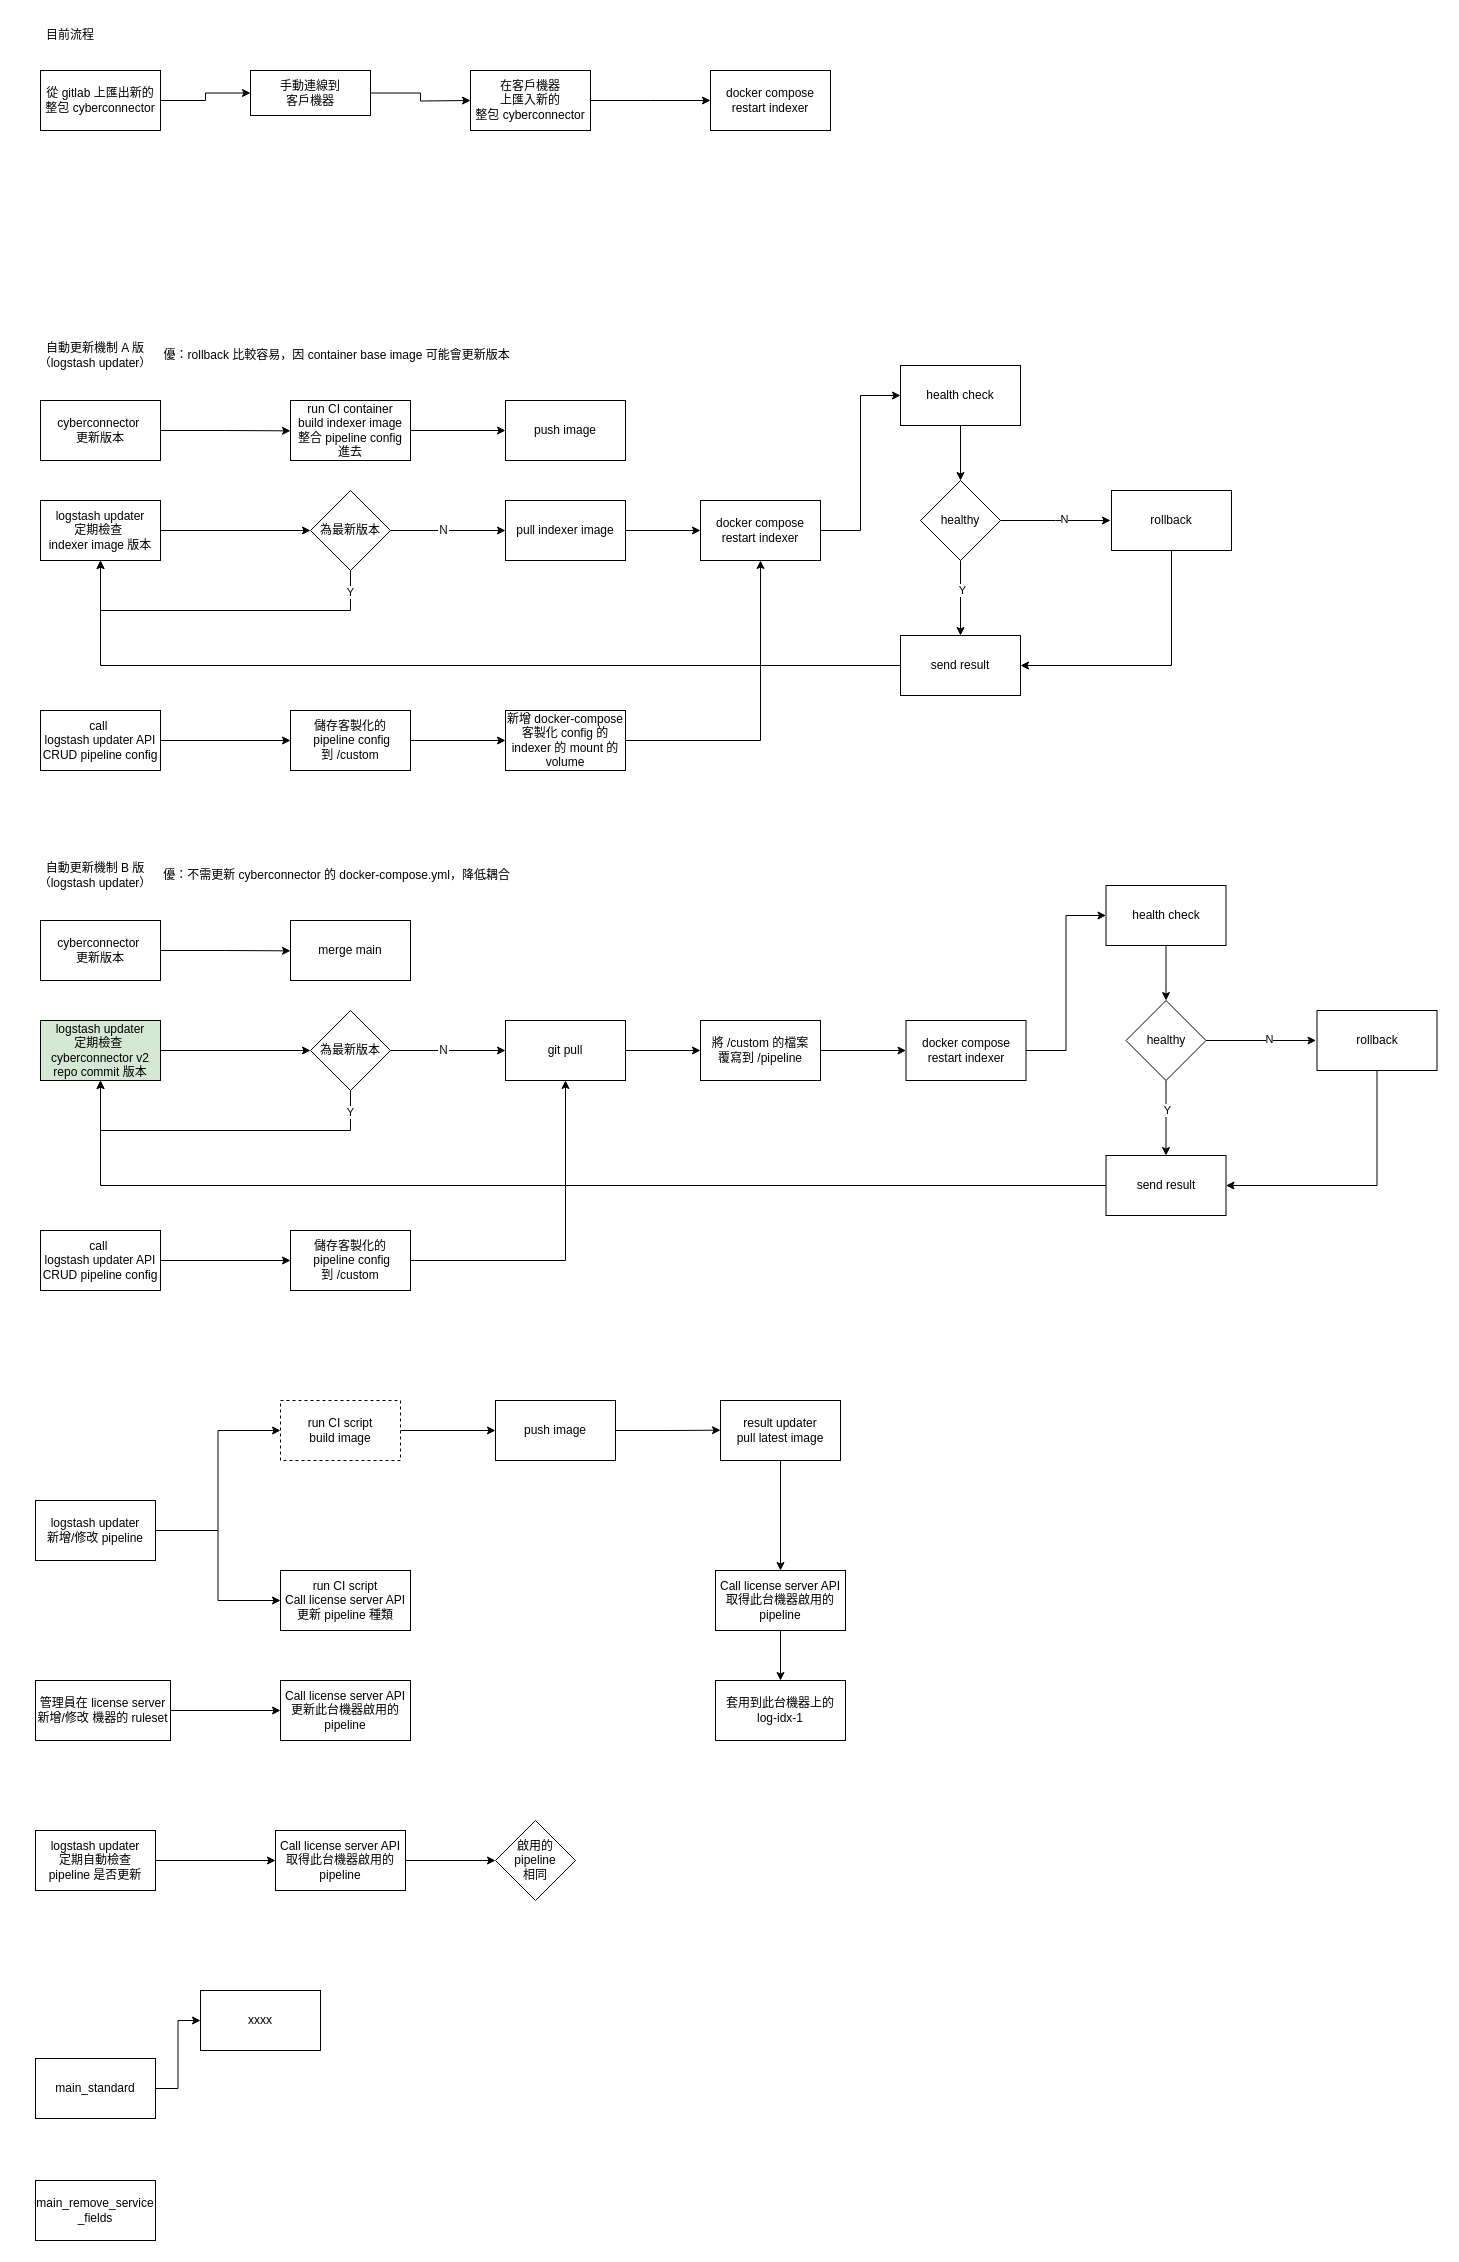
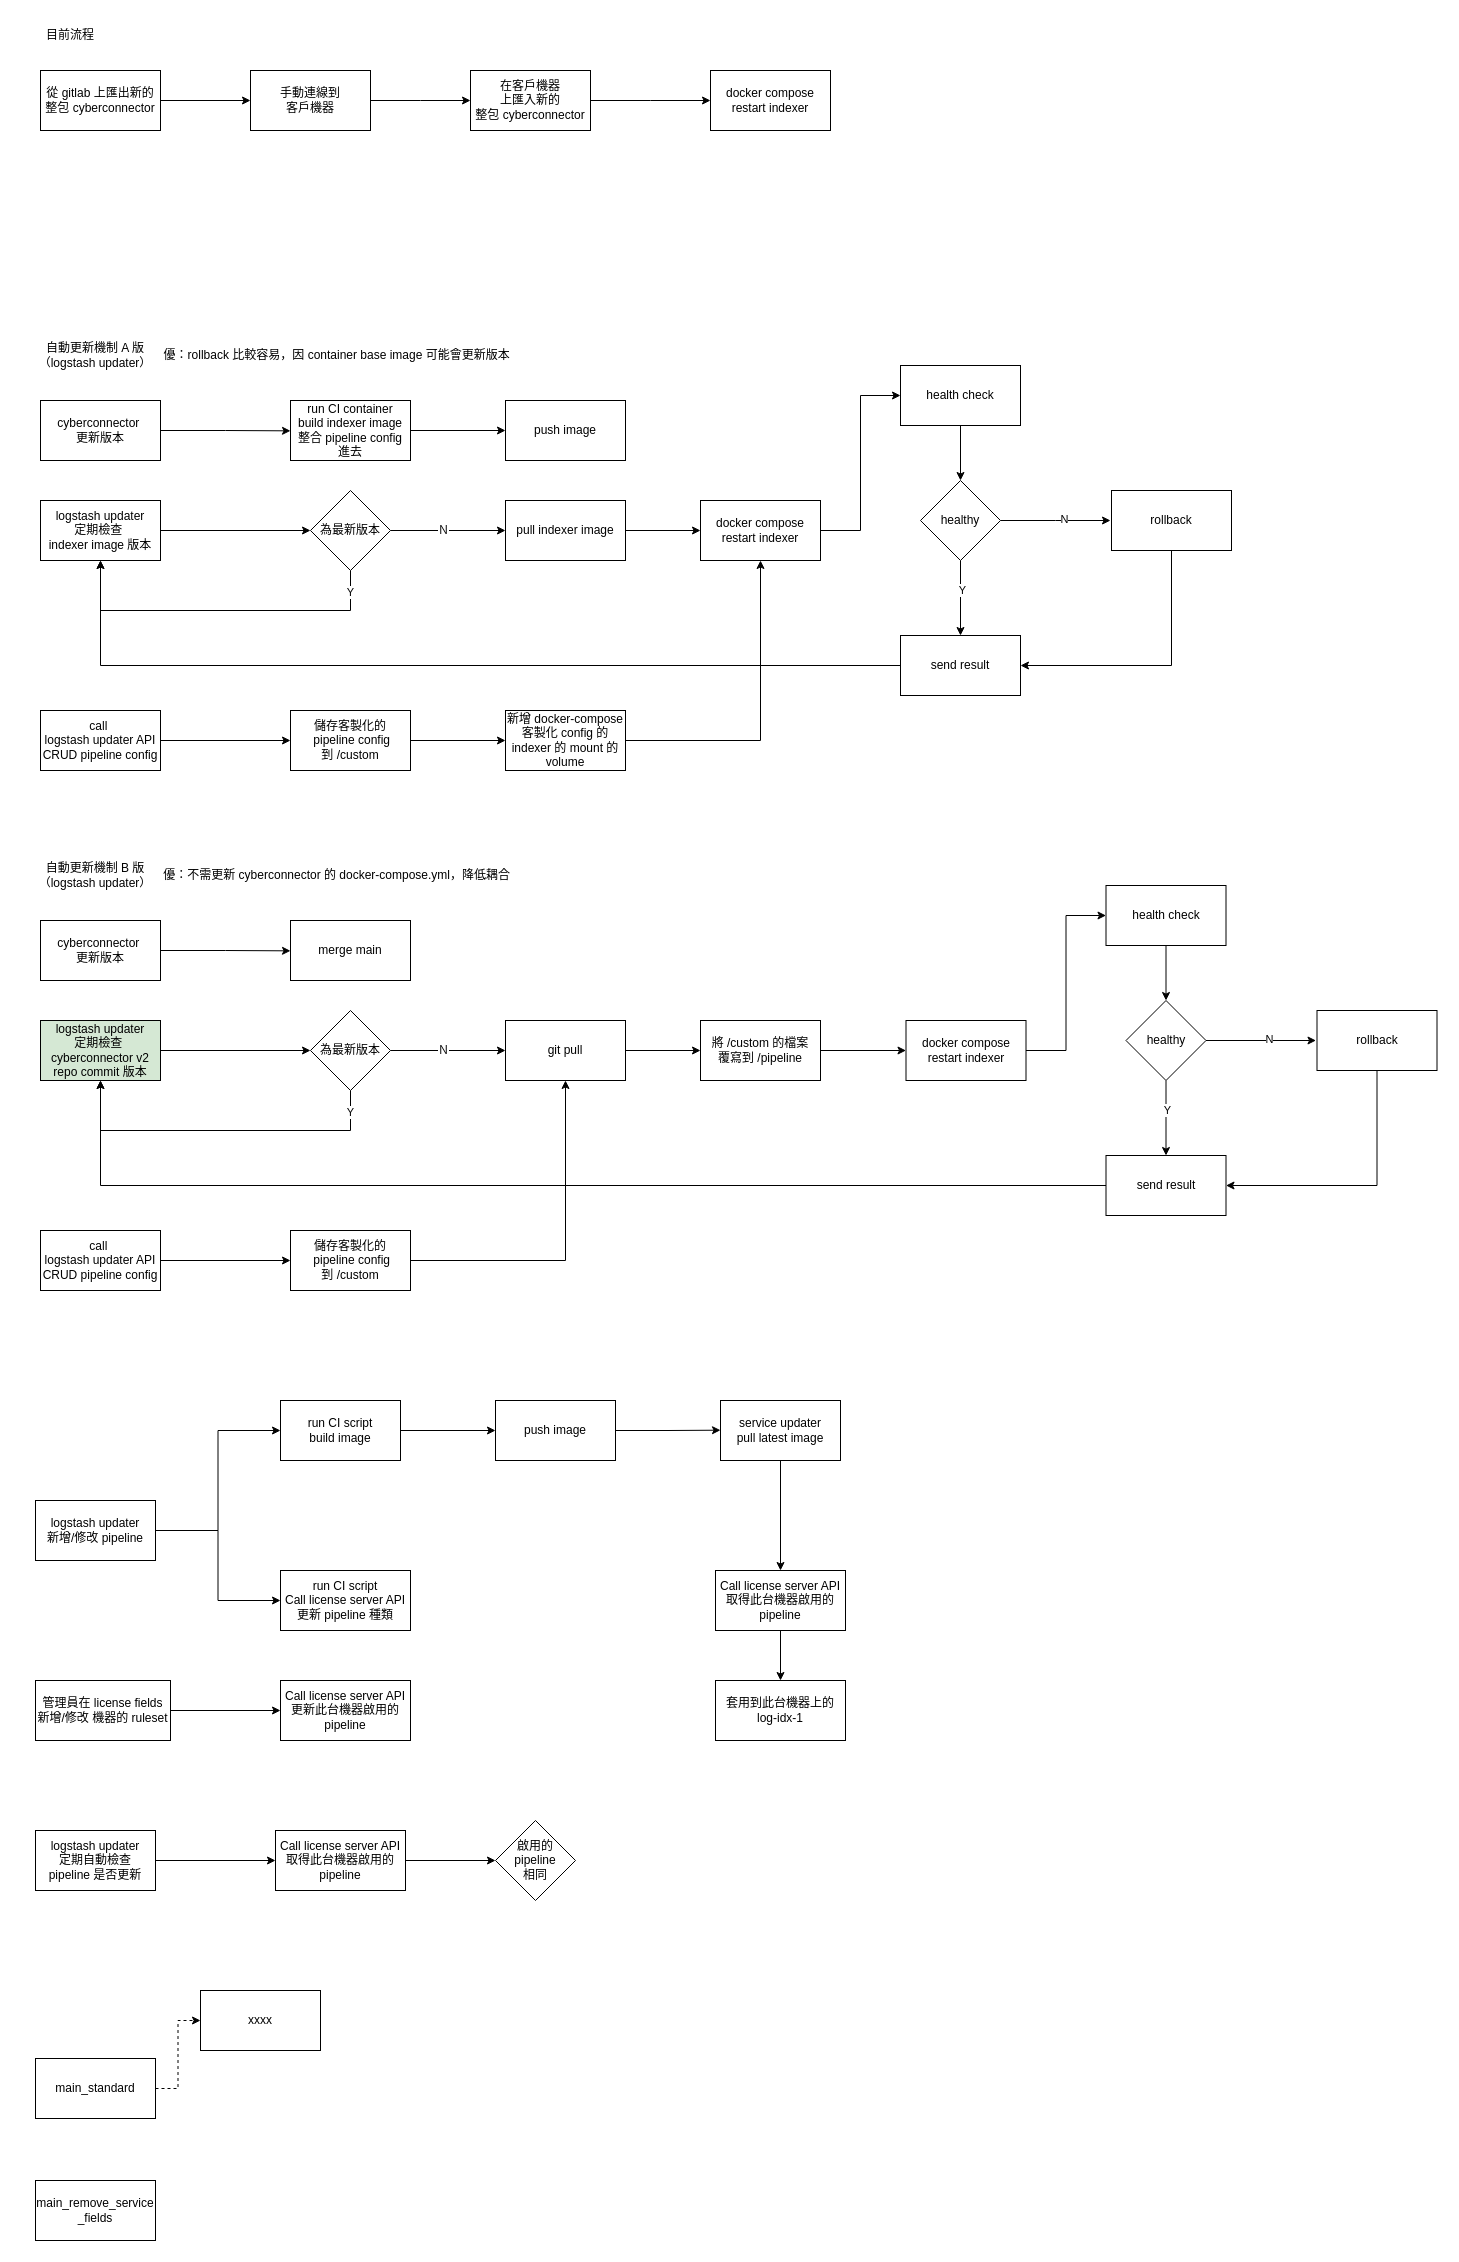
(311, 93) -> (311, 101)
(341, 1431) -> (341, 1431)
(781, 1431) -> (781, 1431)
(103, 1711) -> (103, 1711)
(178, 2058) -> (178, 2058)
